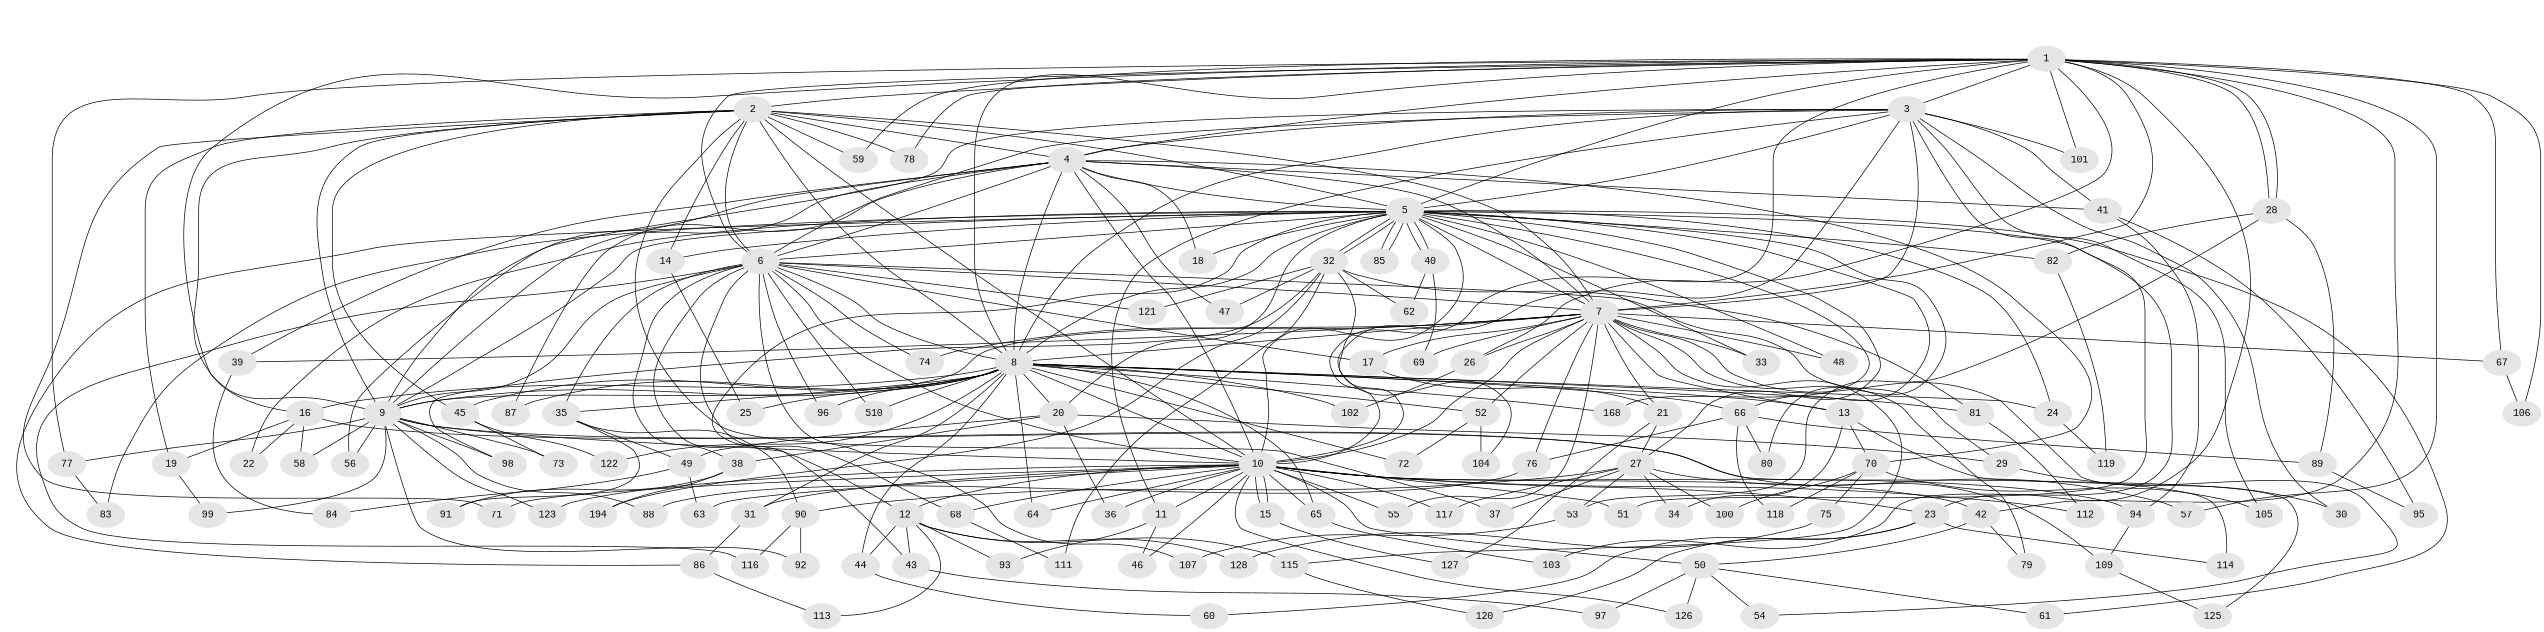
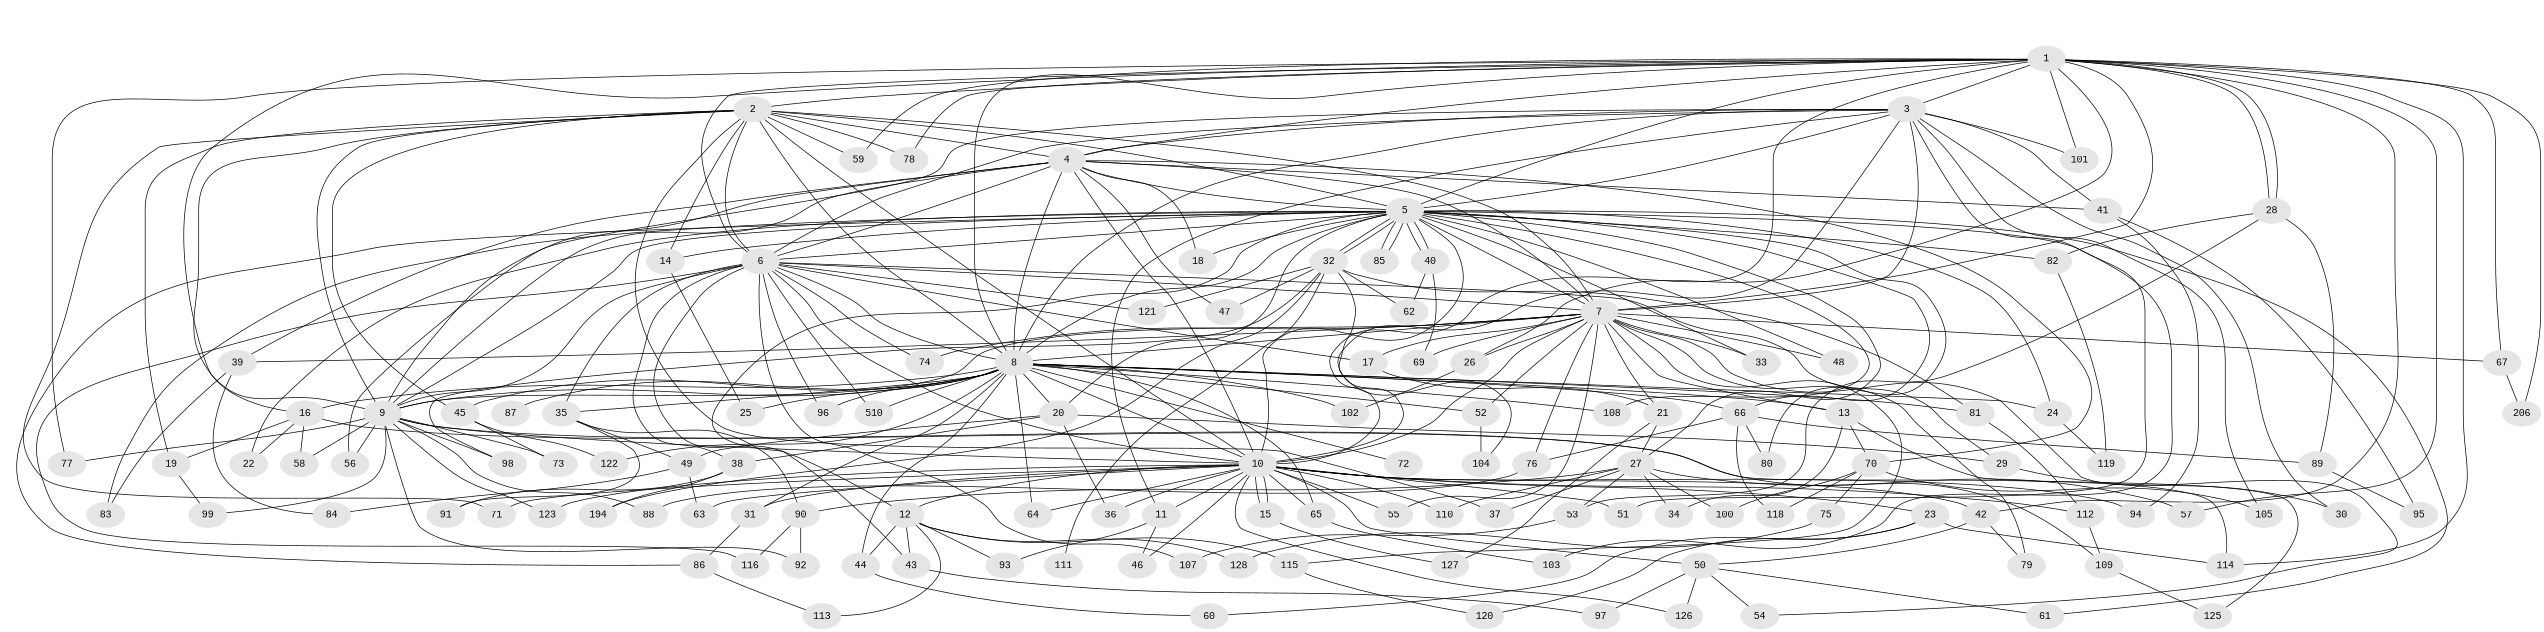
(594, 264) -> none
(2240, 353) -> (2463, 234)
(1612, 414) -> (1612, 414)
(2522, 414) -> (2522, 414)
(1441, 440) -> none
(83, 485) -> (169, 426)
(956, 515) -> none
(1444, 515) -> (1444, 515)
(2120, 540) -> (2095, 540)
